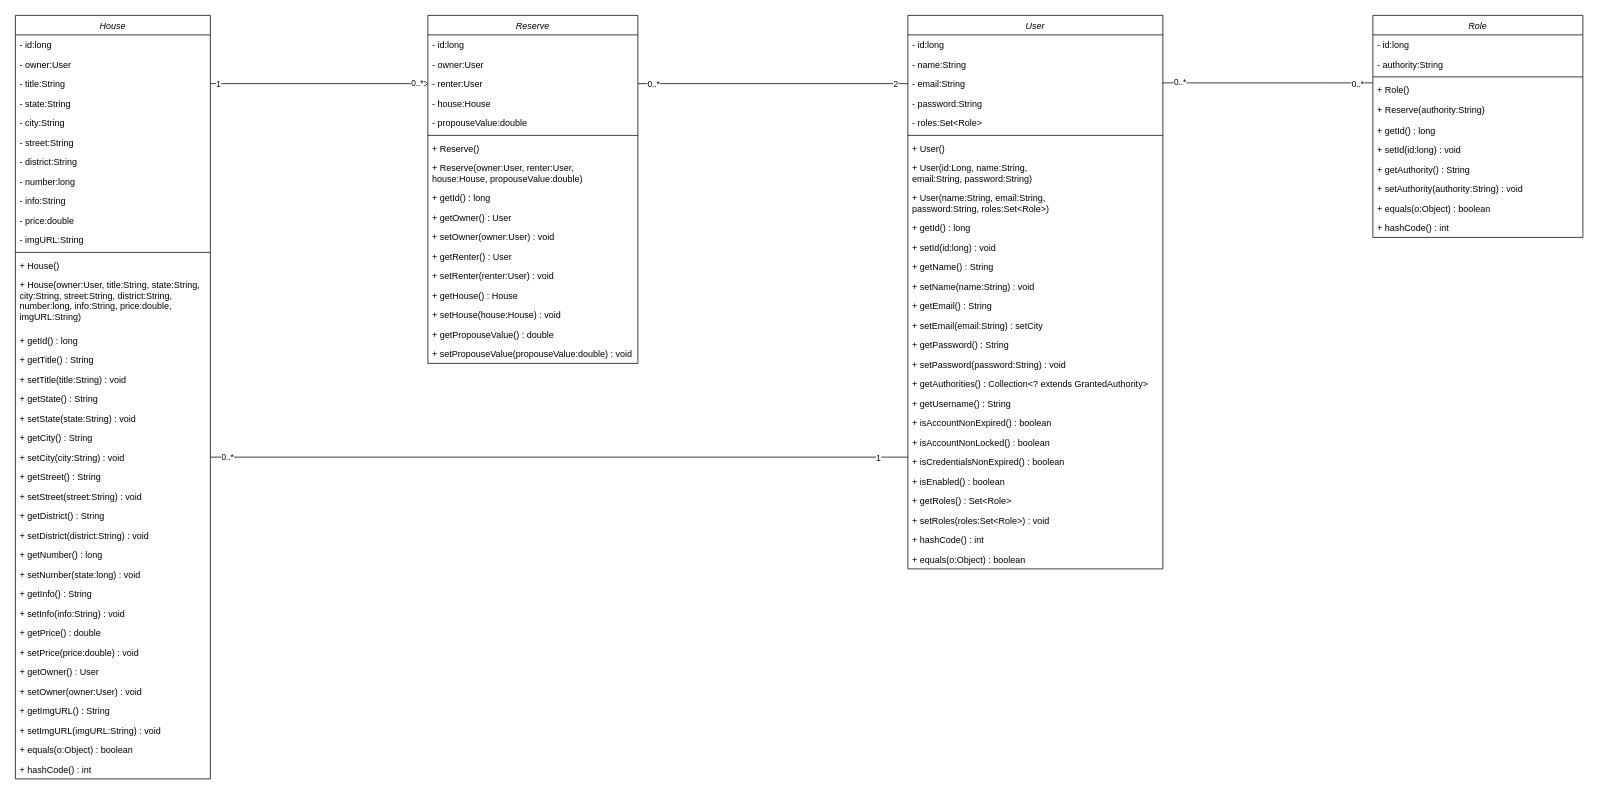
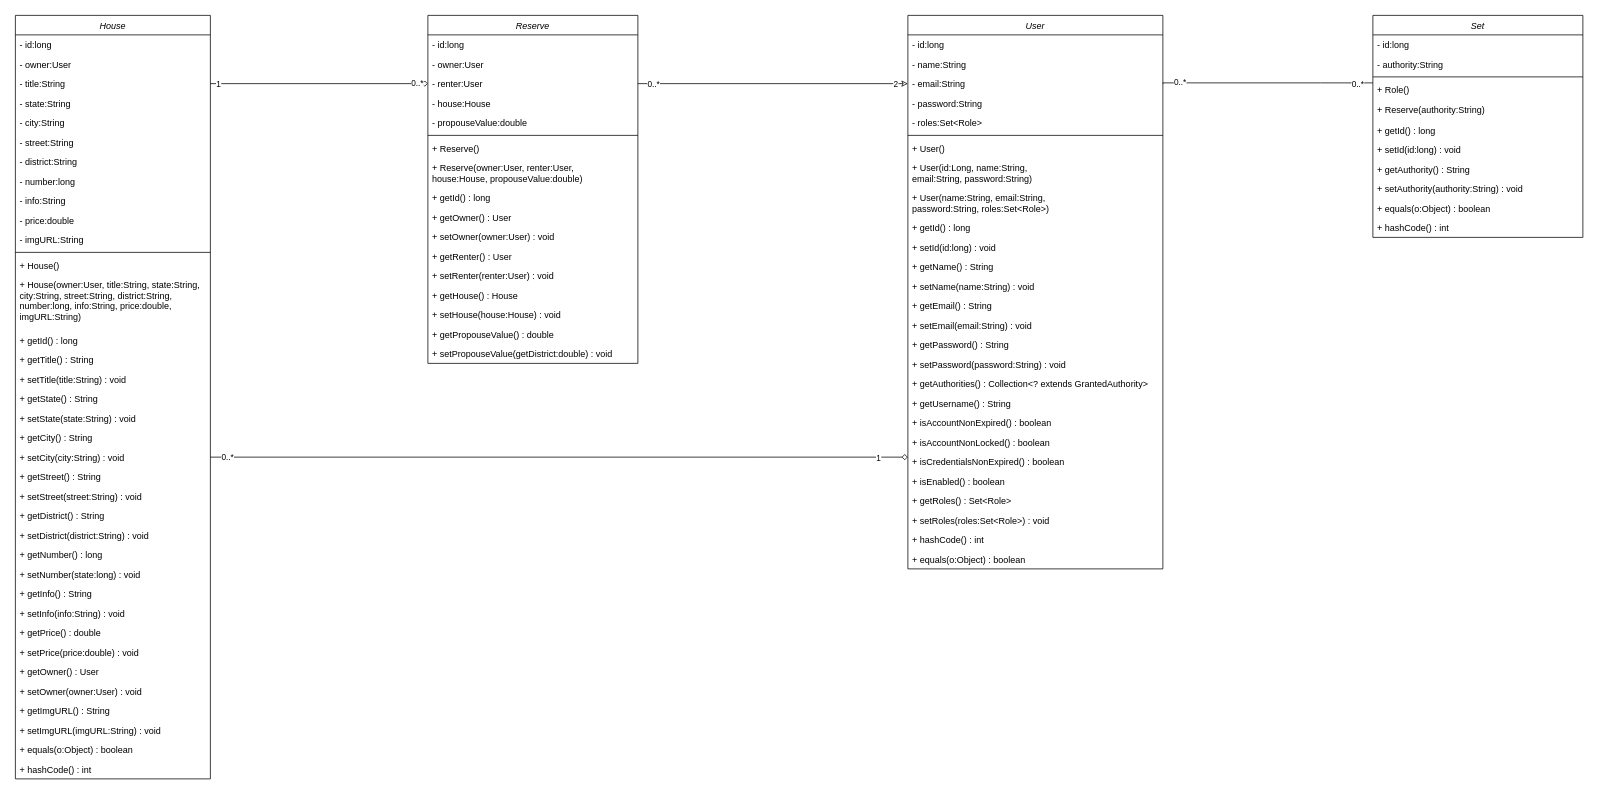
(1478, 26) -> (1478, 26)
(902, 84) -> (901, 84)
(985, 326) -> (977, 326)
(540, 354) -> (534, 354)
(903, 457) -> (901, 457)
